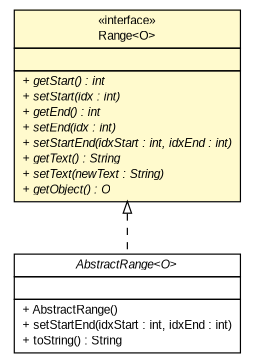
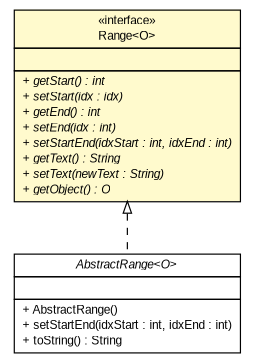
(71, 97) -> (73, 97)
